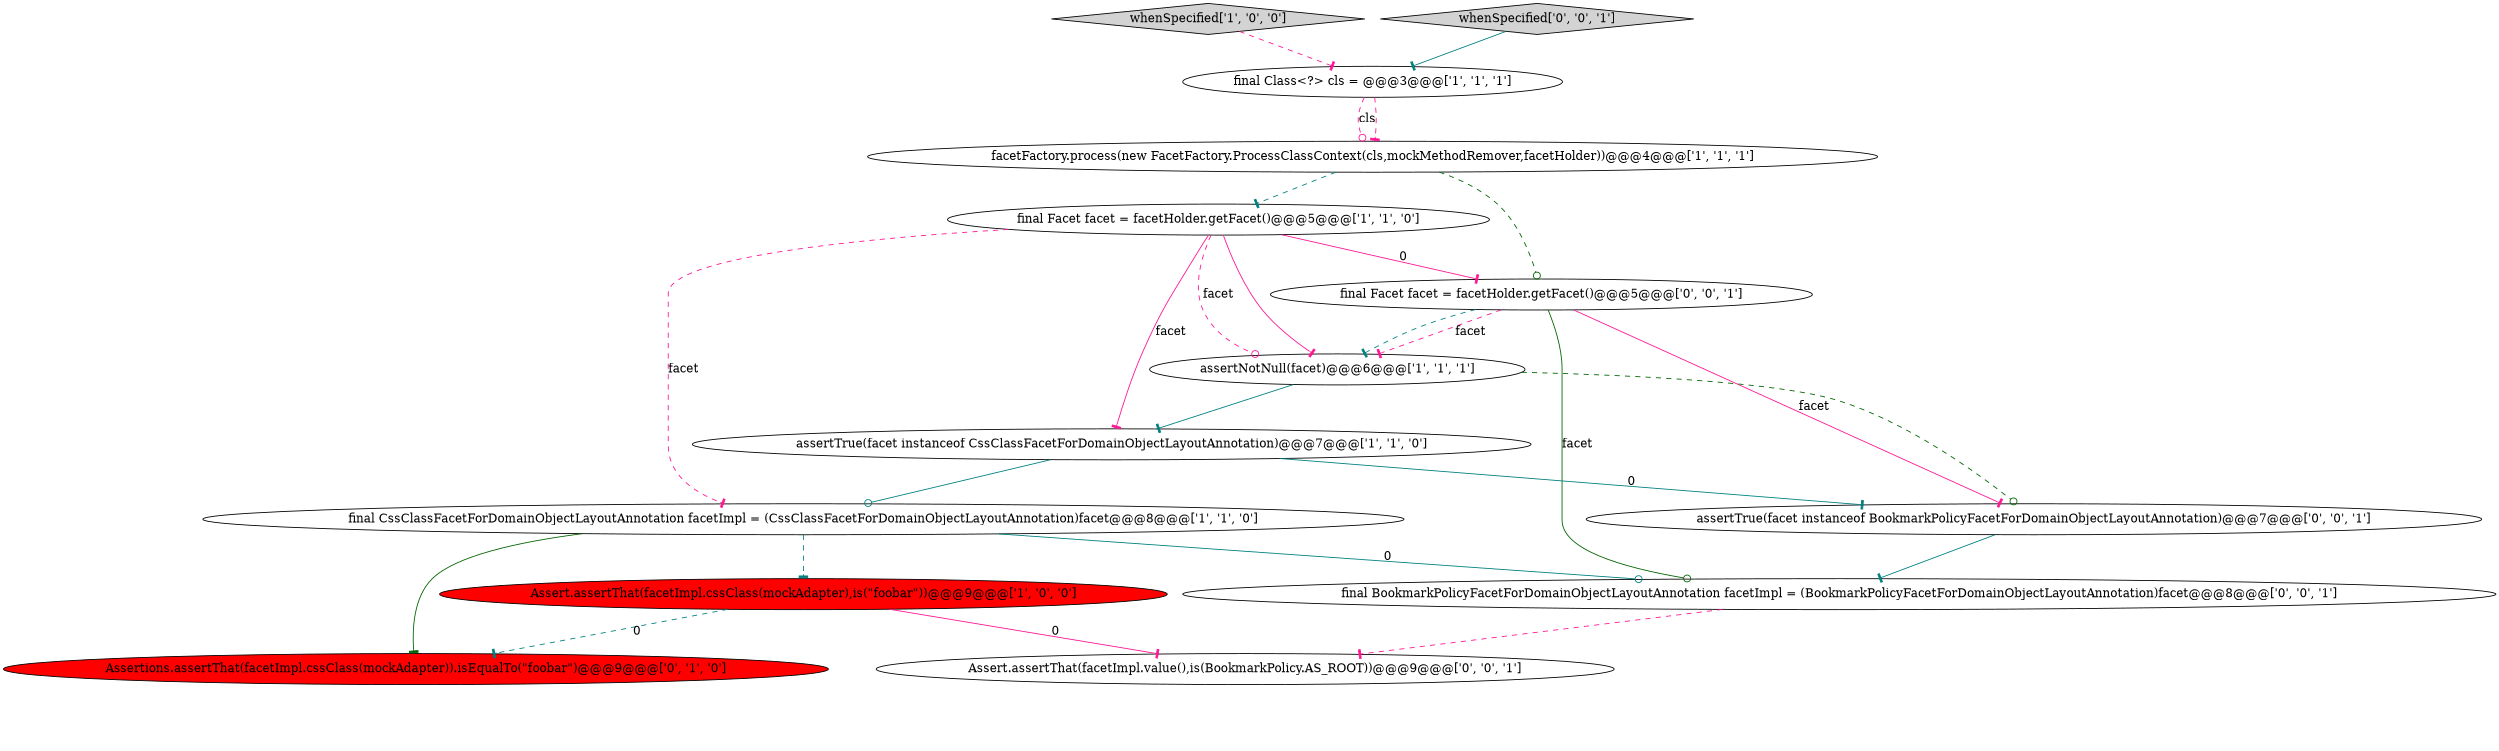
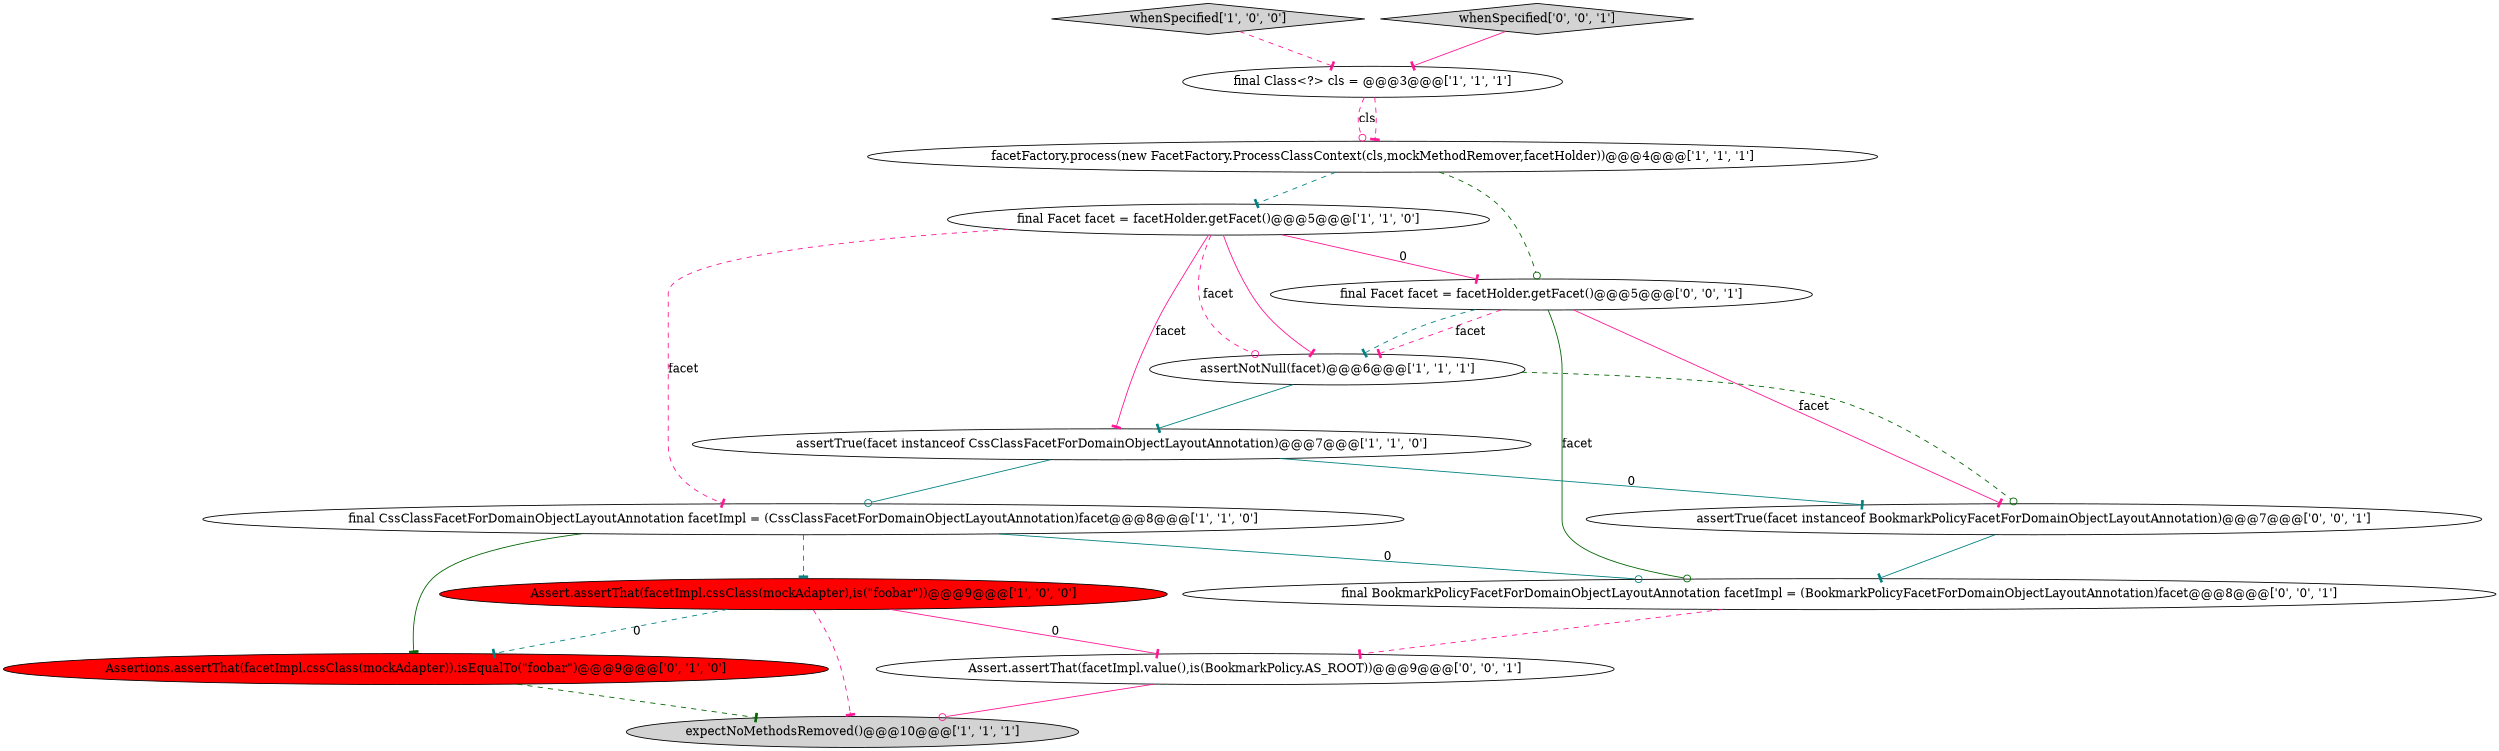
(1461, 48) -> (1461, 48)
none -> (853, 732)
